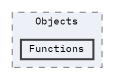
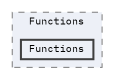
(57, 22) -> (57, 22)
